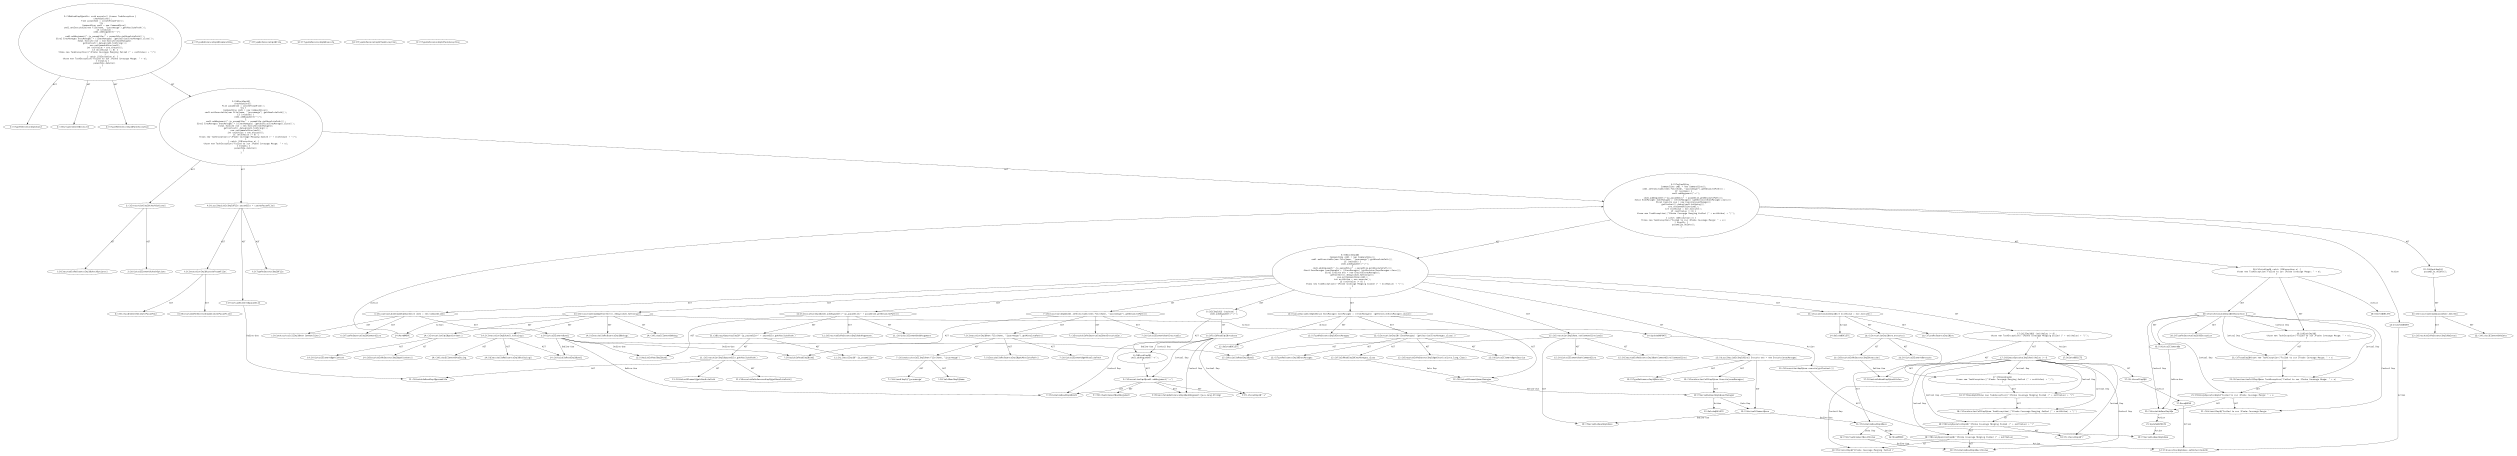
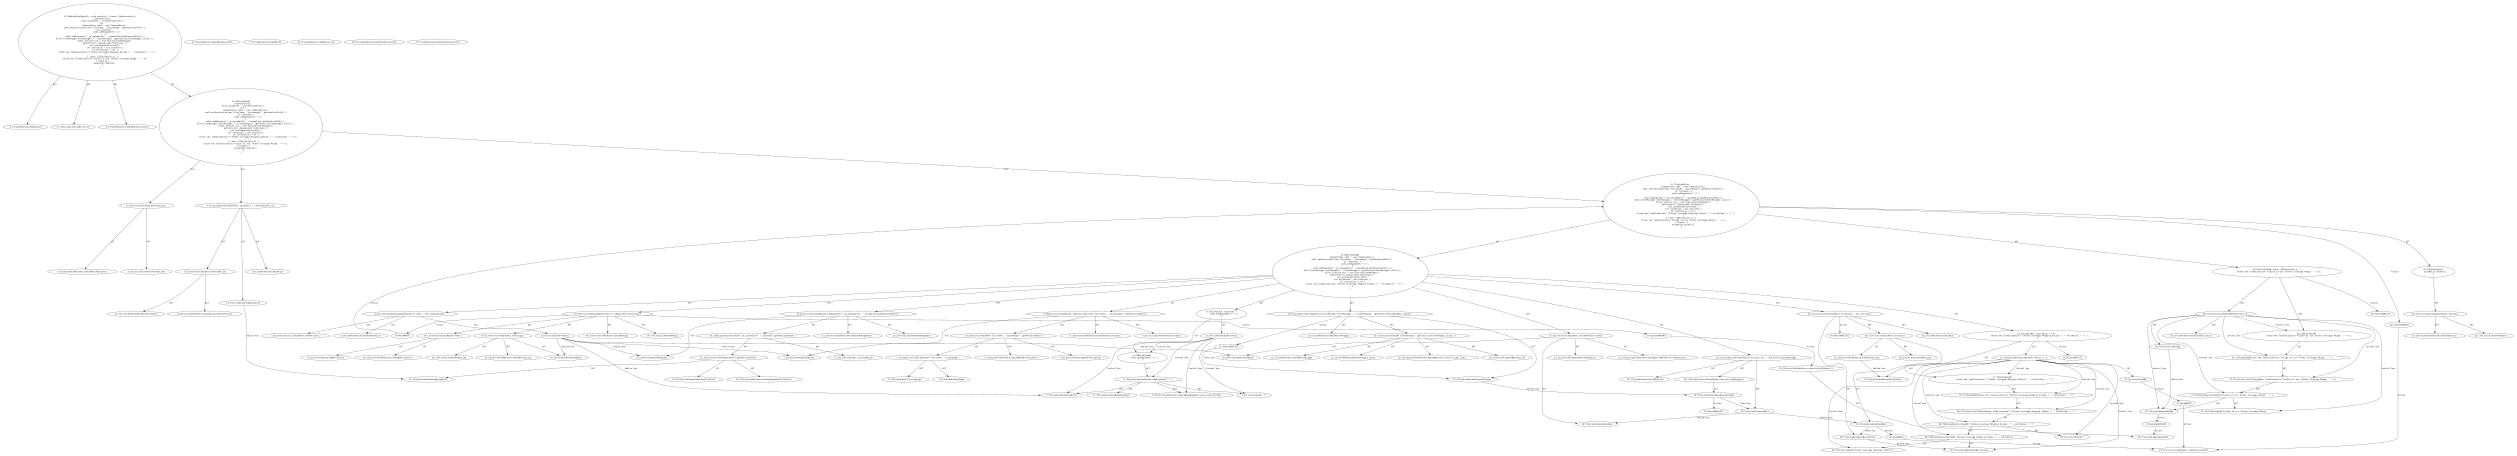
none -> (1842, 365)
(1412, 368) -> (1313, 372)
